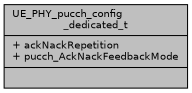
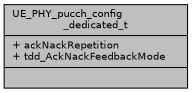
(96, 57) -> (89, 57)
